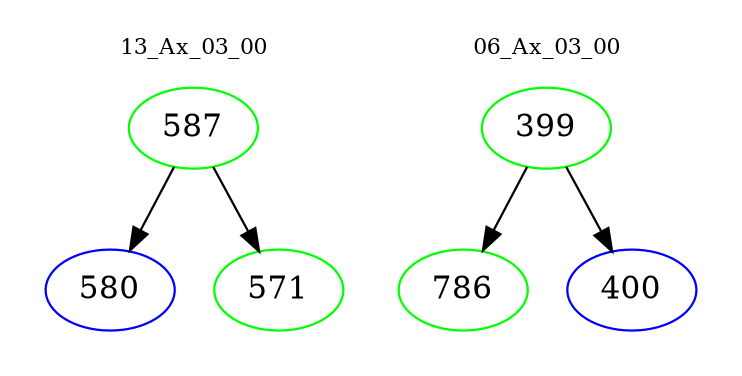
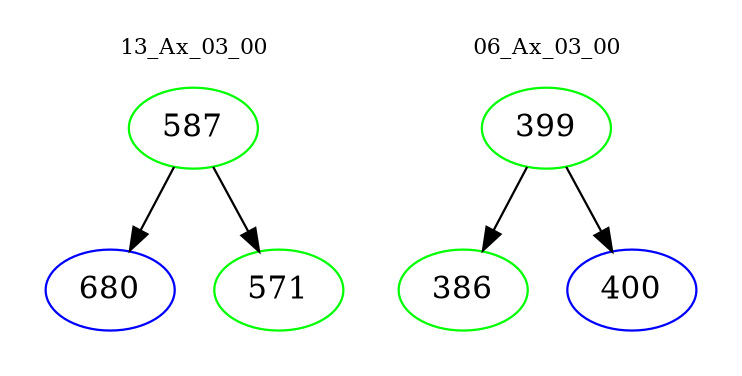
(110, 290) -> (110, 290)
(463, 290) -> (463, 290)
